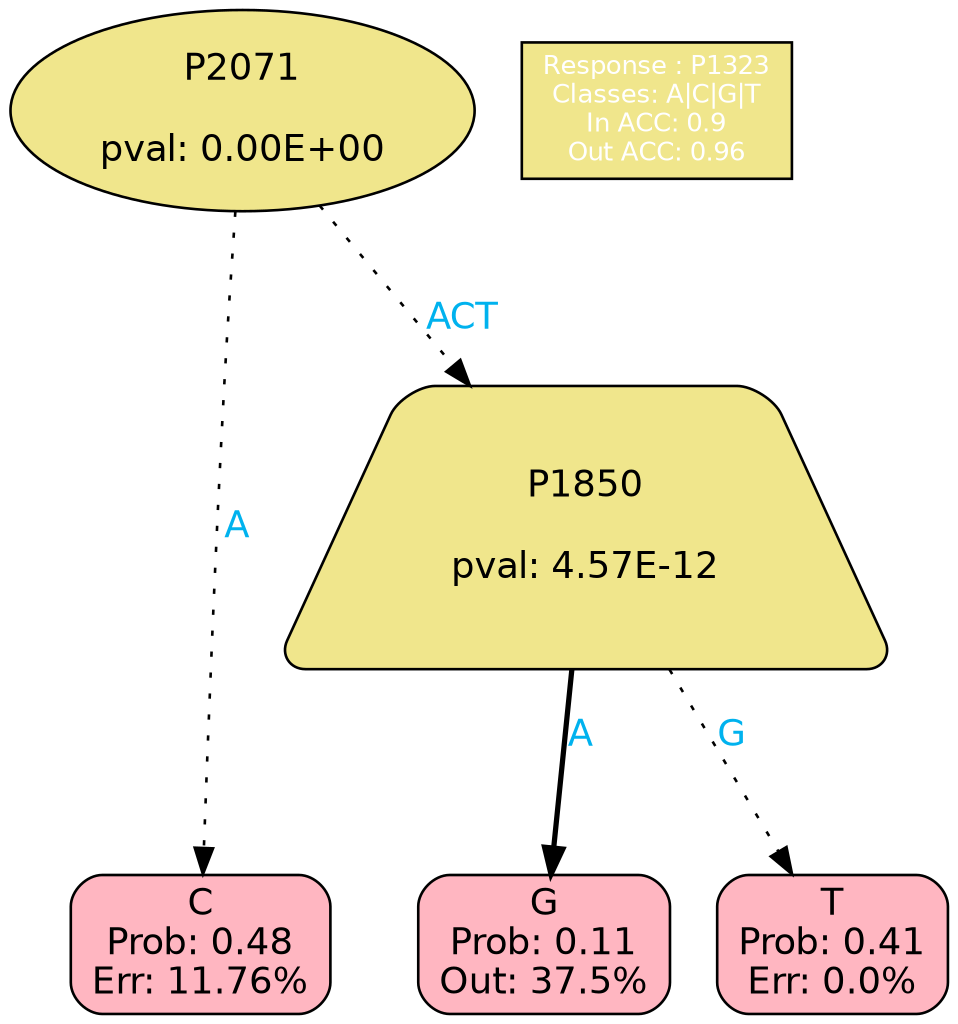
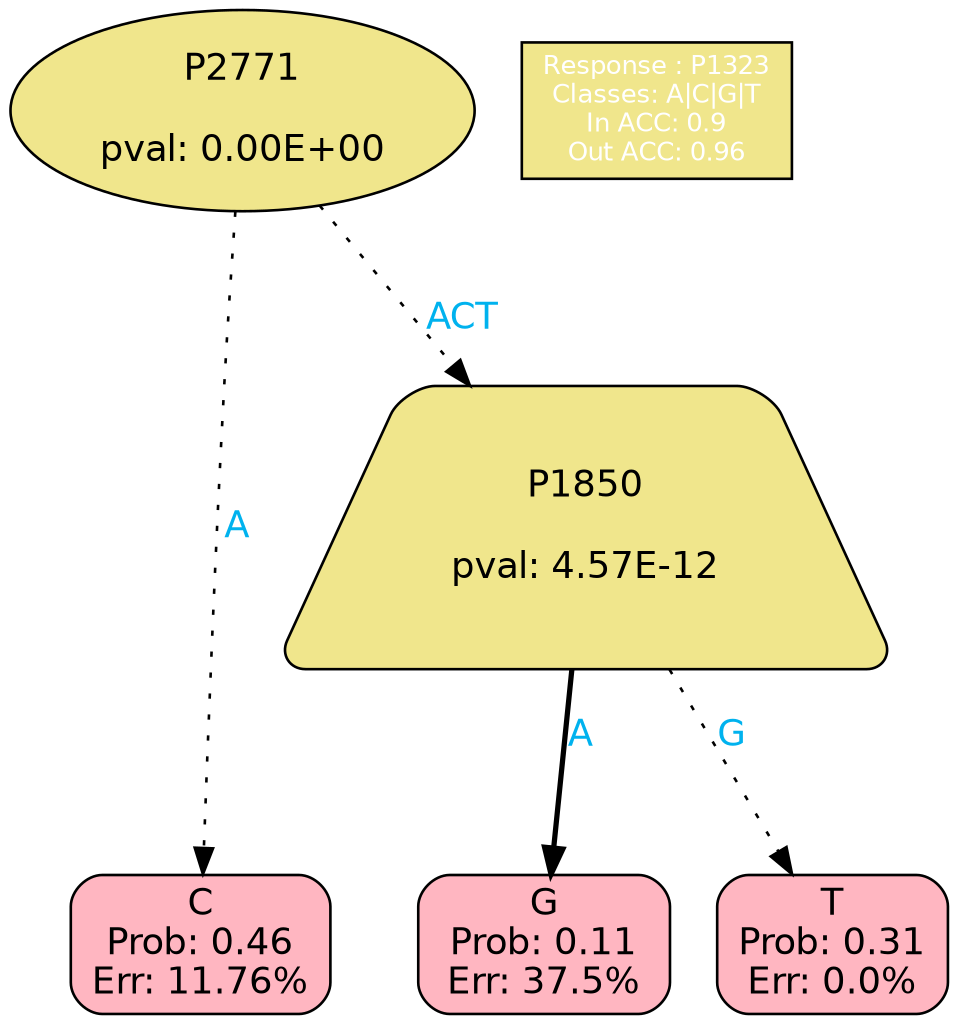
(243, 111) -> (243, 111)
(201, 944) -> (201, 944)
(544, 944) -> (544, 944)
(833, 944) -> (833, 944)
